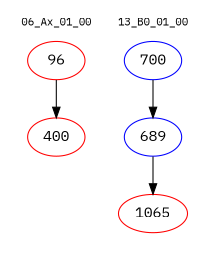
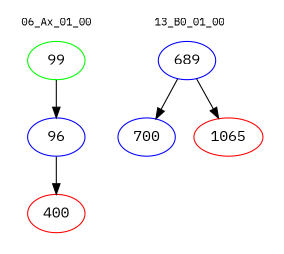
none -> (56, 61)
(56, 61) -> (56, 137)
(153, 94) -> (169, 94)
